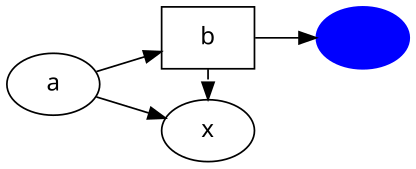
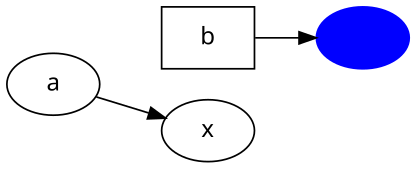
(121, 64) -> none
(208, 76) -> none
